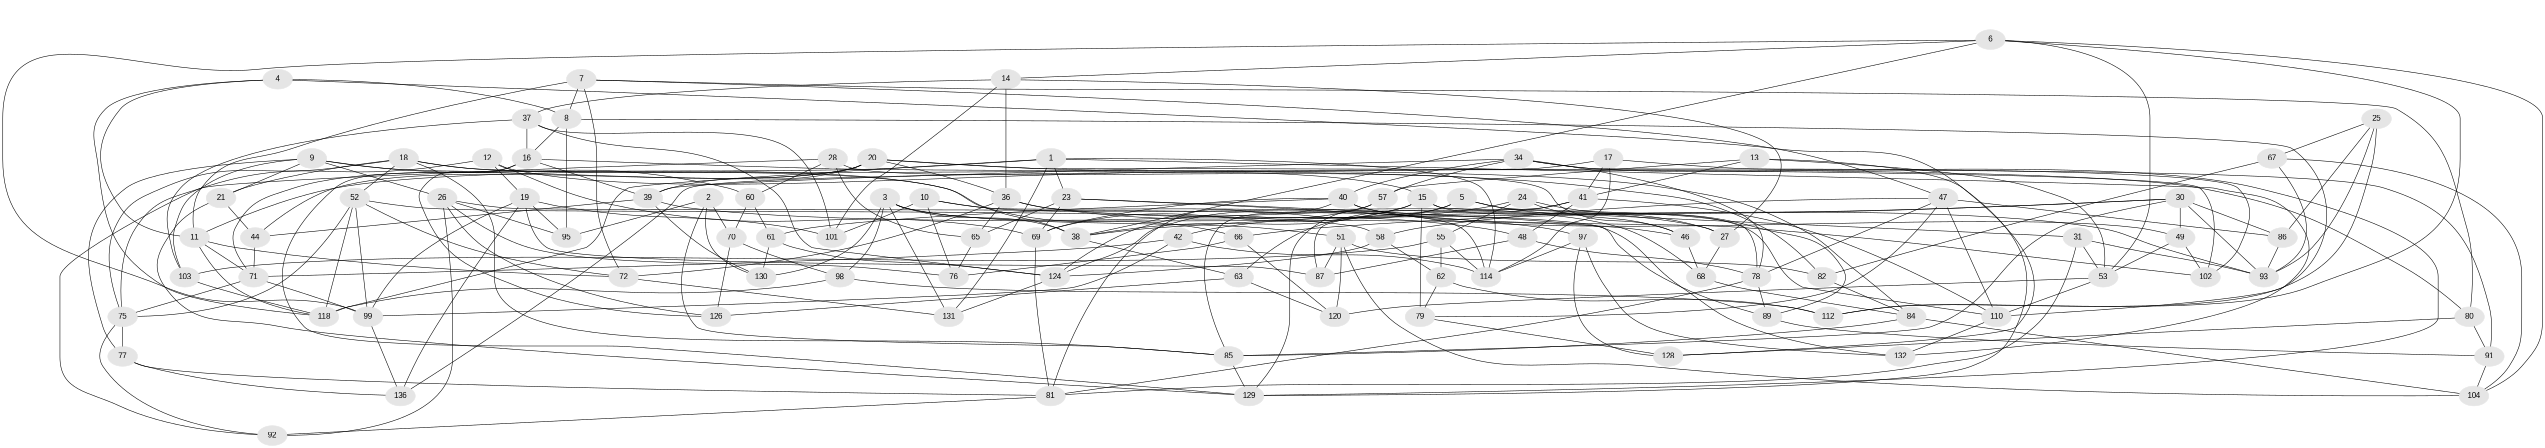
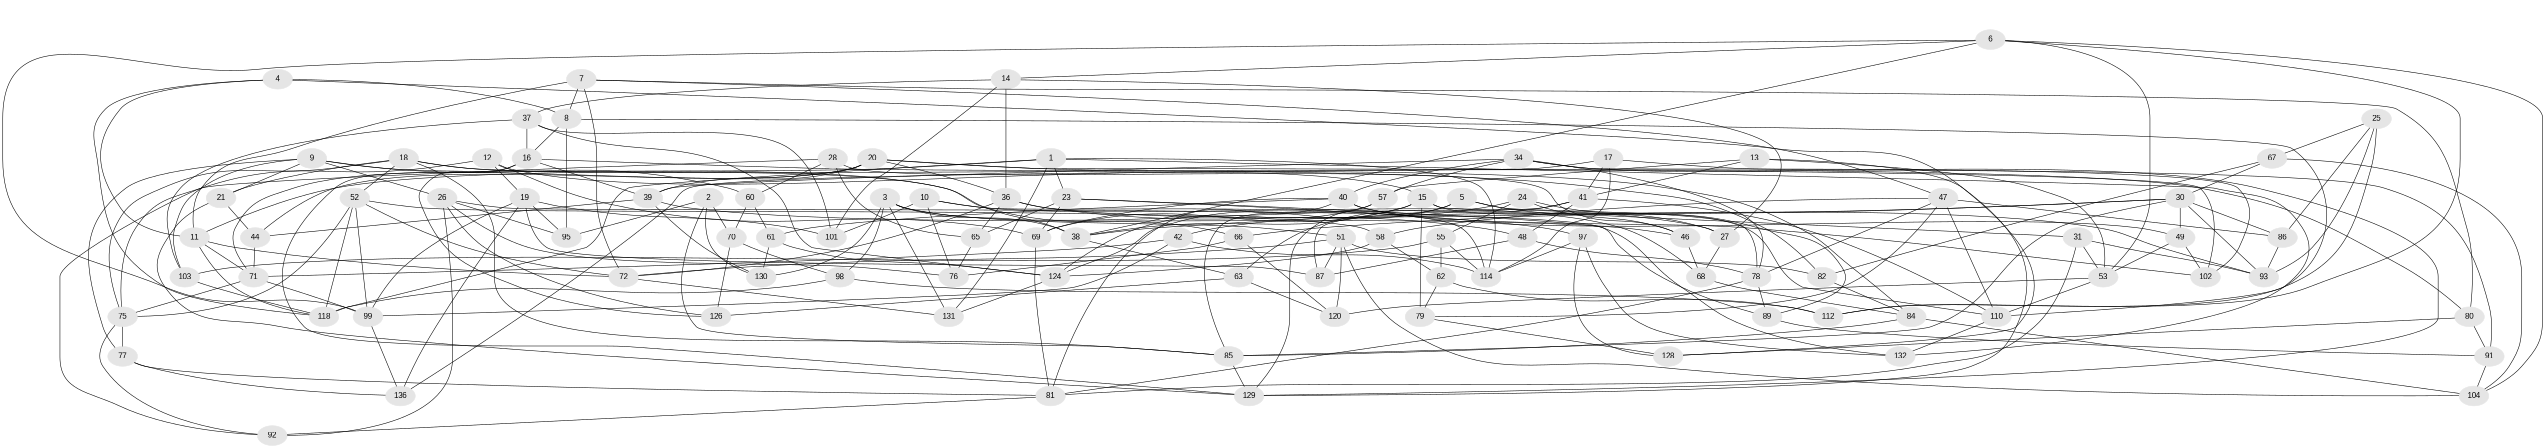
(2306, 222) -> (2224, 179)
none -> (983, 259)
